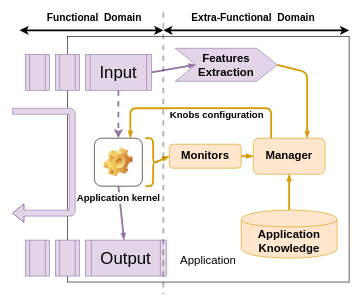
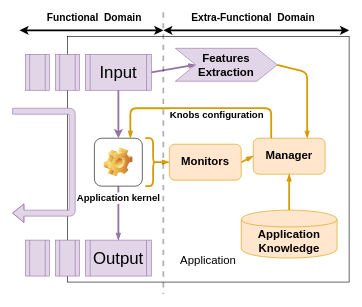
(119, 113) -> (119, 113)
(206, 156) -> (206, 162)
(126, 258) -> (119, 258)
